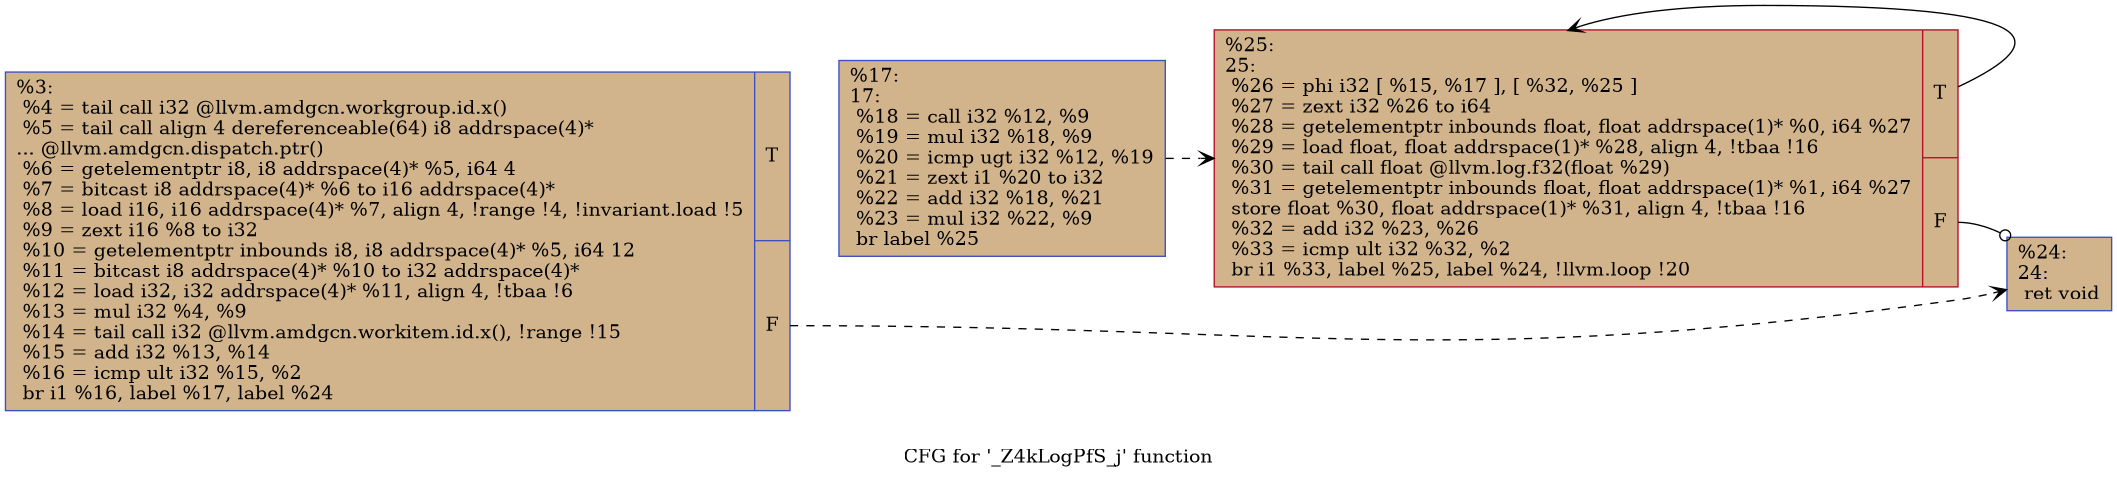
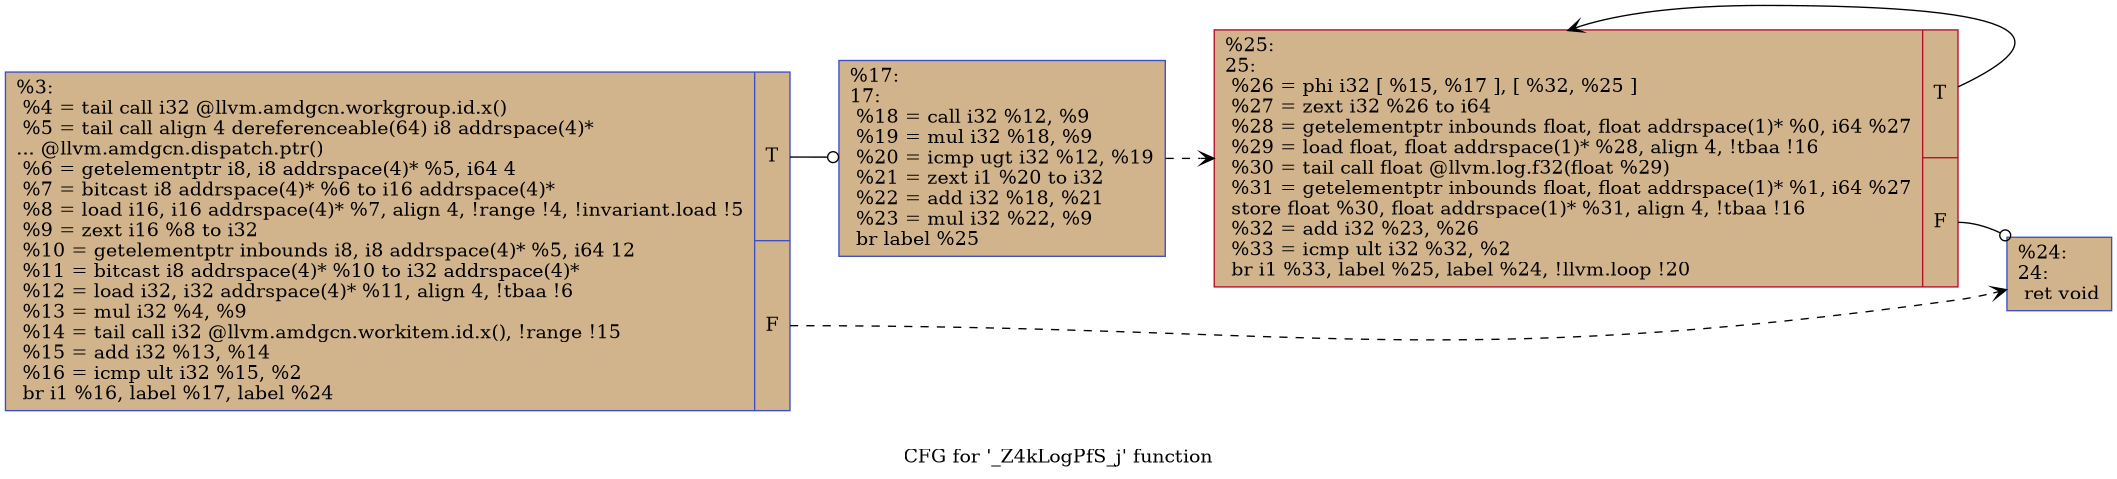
none -> (809, 157)
